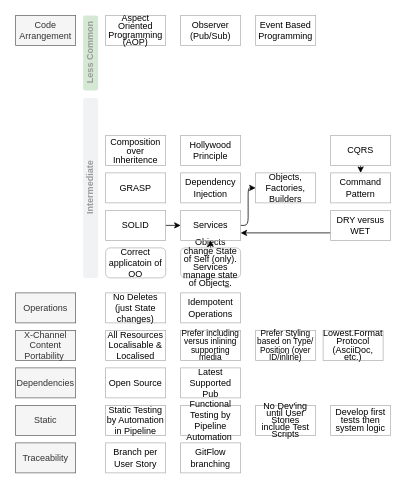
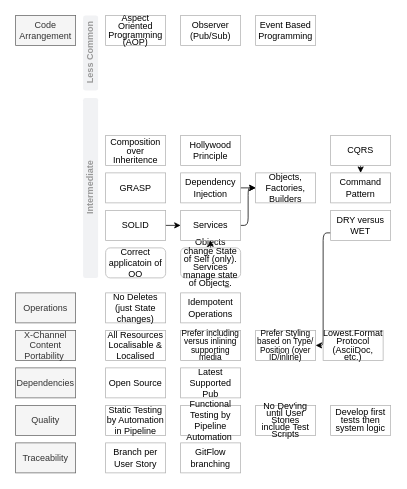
(90, 53) -> (90, 53)
none -> (245, 188)
(247, 233) -> (322, 344)
(45, 420) -> (45, 420)
